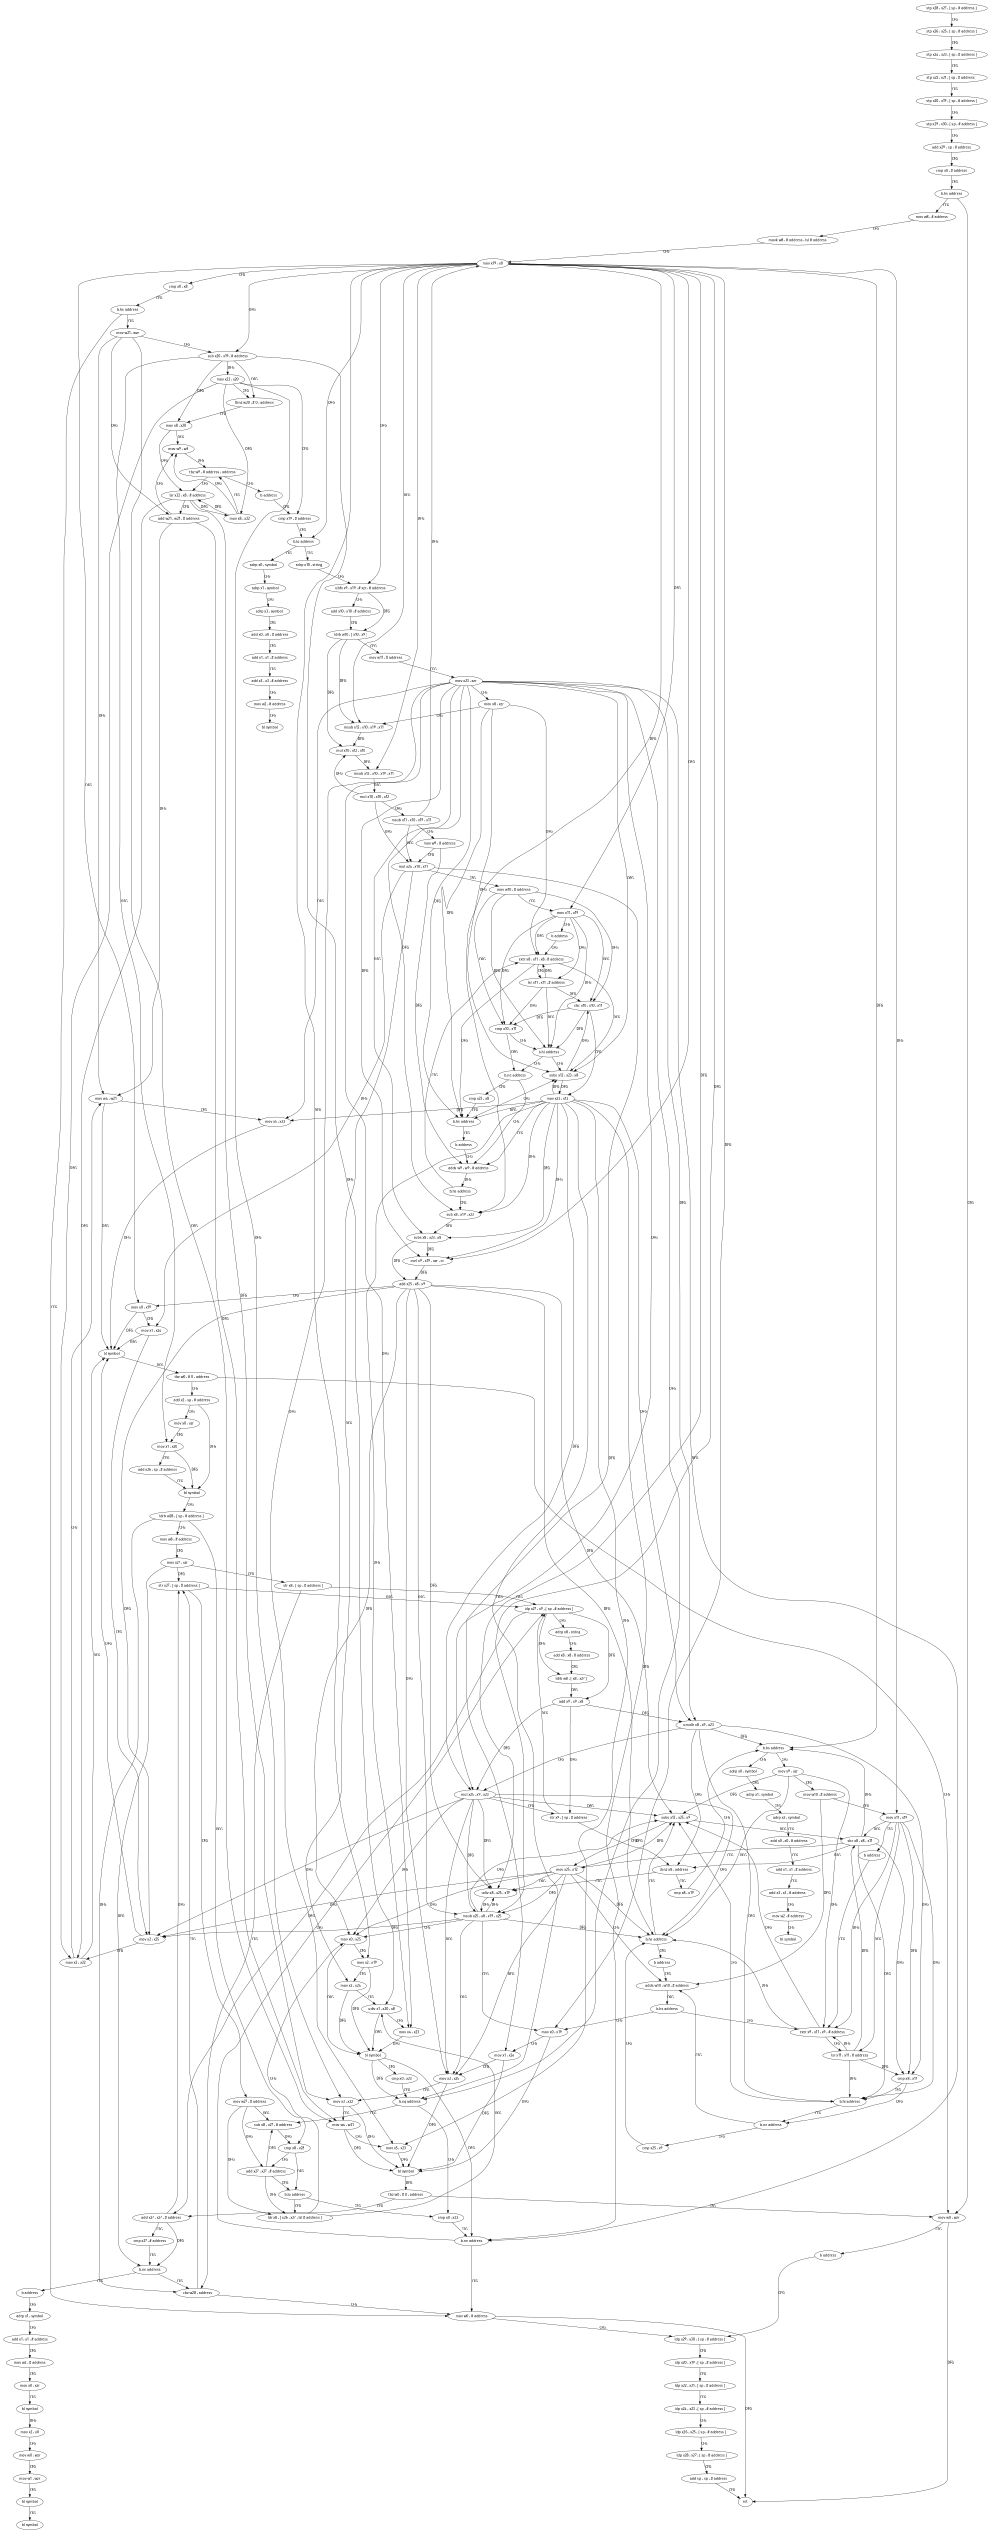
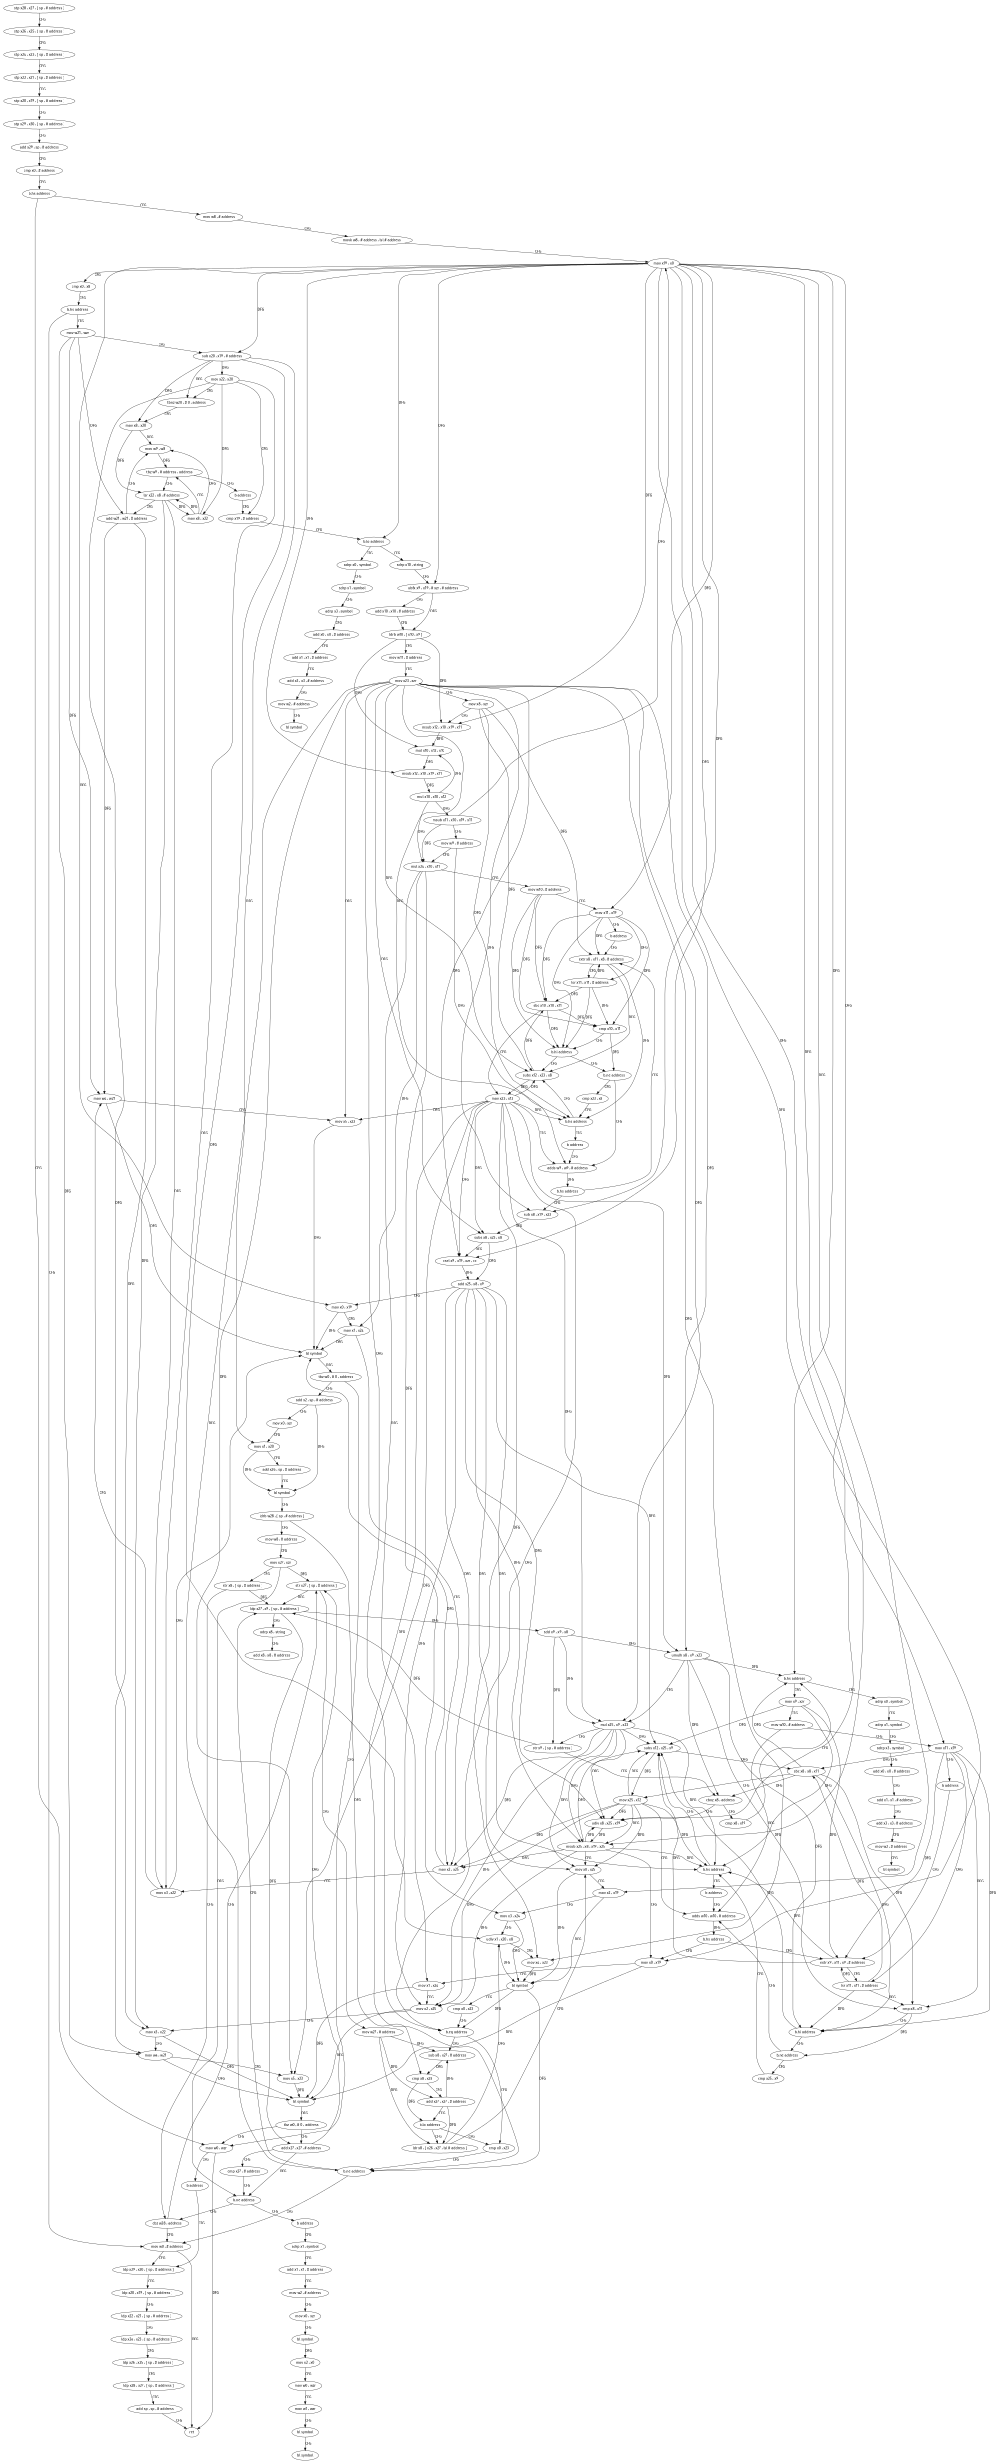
(528, 1168) -> none
(571, 1679) -> none
(99, 1927) -> none
